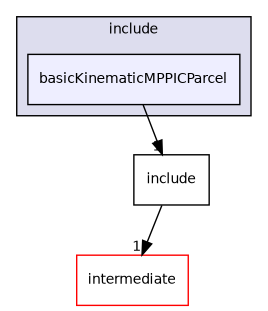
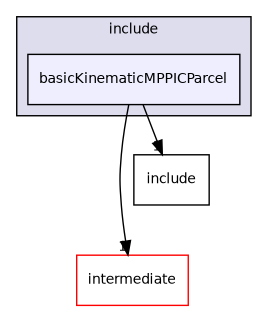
(155, 224) -> (120, 173)
